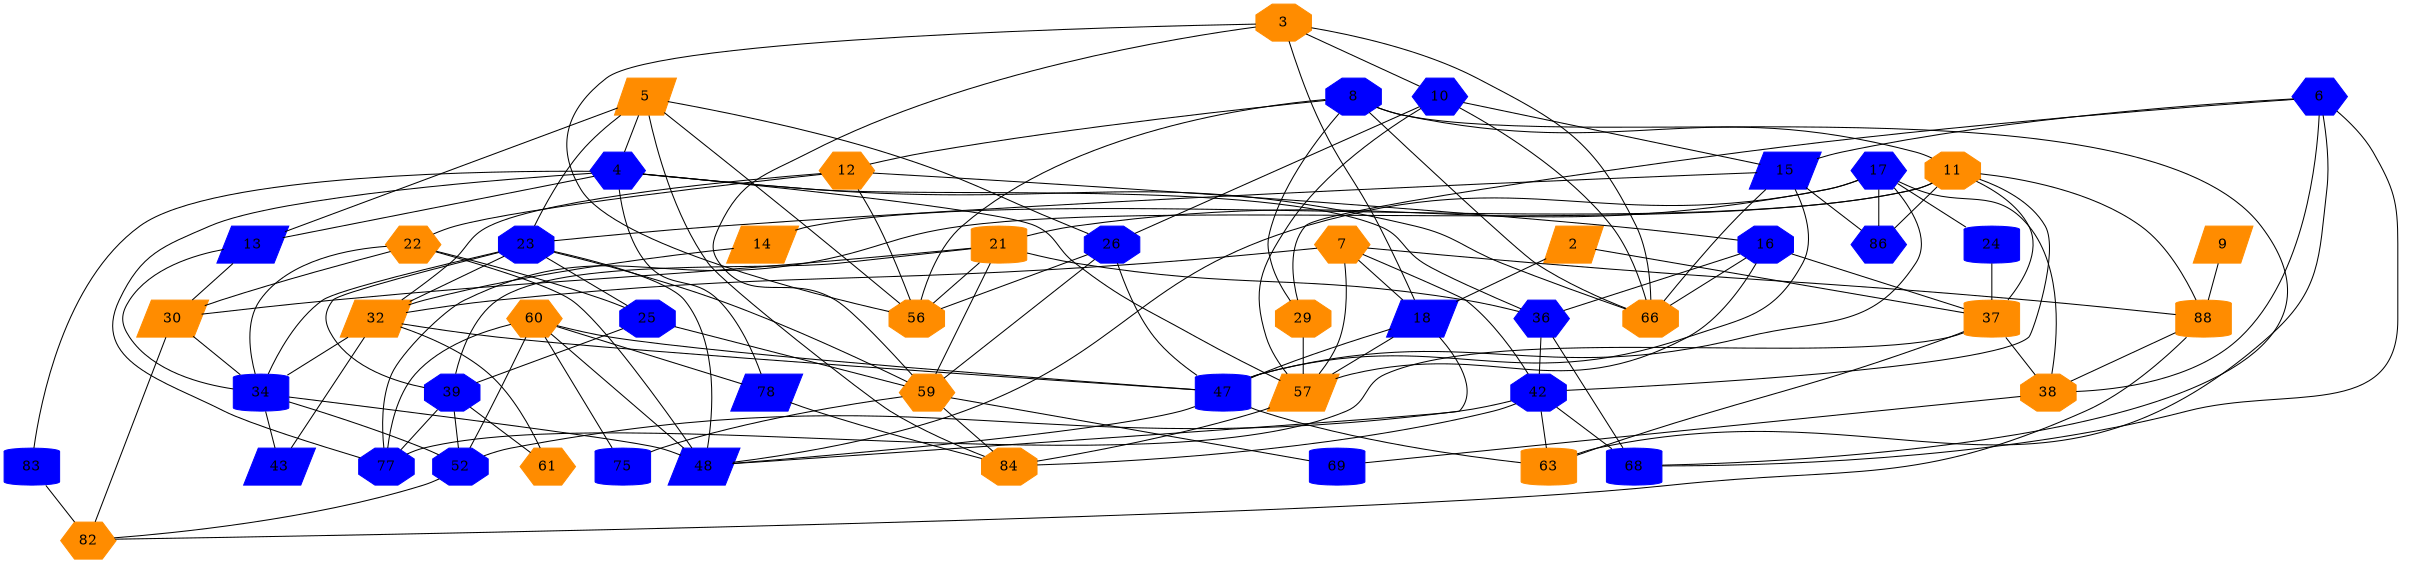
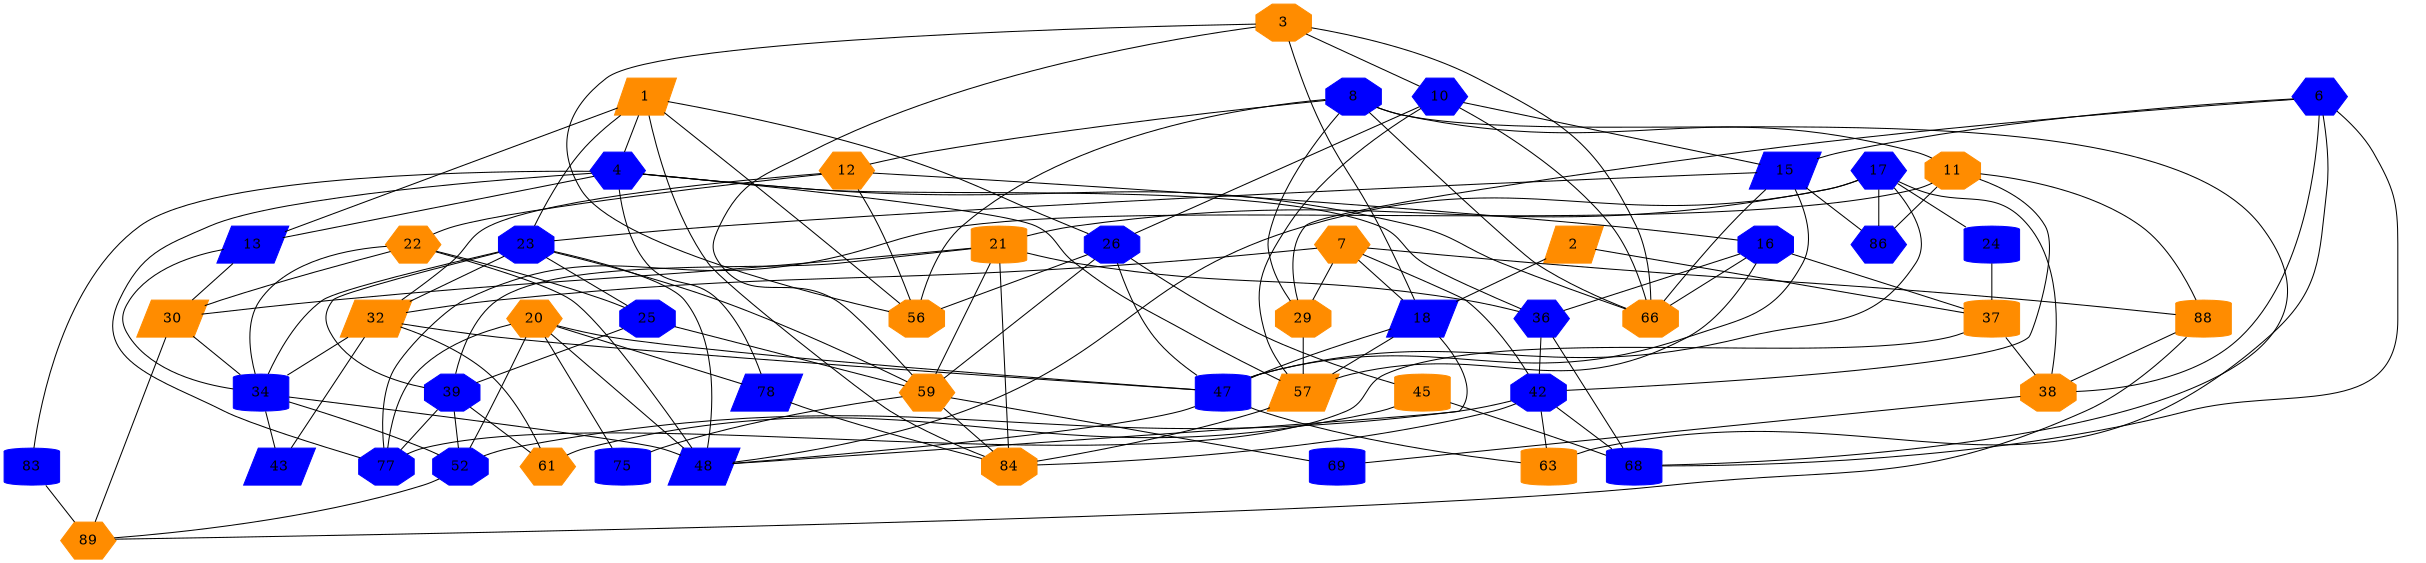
(645, 97) -> (645, 97)
(763, 245) -> none
(2223, 245) -> none
(2033, 246) -> none
(956, 283) -> (1004, 356)
(534, 319) -> (534, 319)
(1344, 322) -> (1325, 278)
none -> (1422, 393)
(1771, 395) -> none
(88, 541) -> (88, 541)
